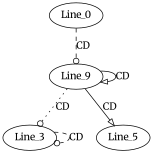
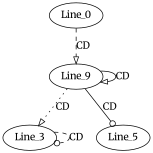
(76, 43) -> (76, 43)
(55, 105) -> (55, 105)
(98, 105) -> (98, 105)
